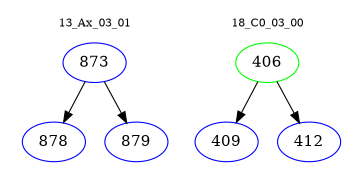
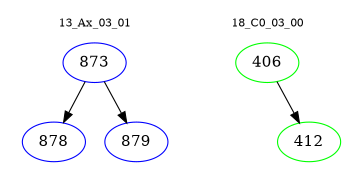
(227, 142) -> none
(309, 142) -> (309, 142)
